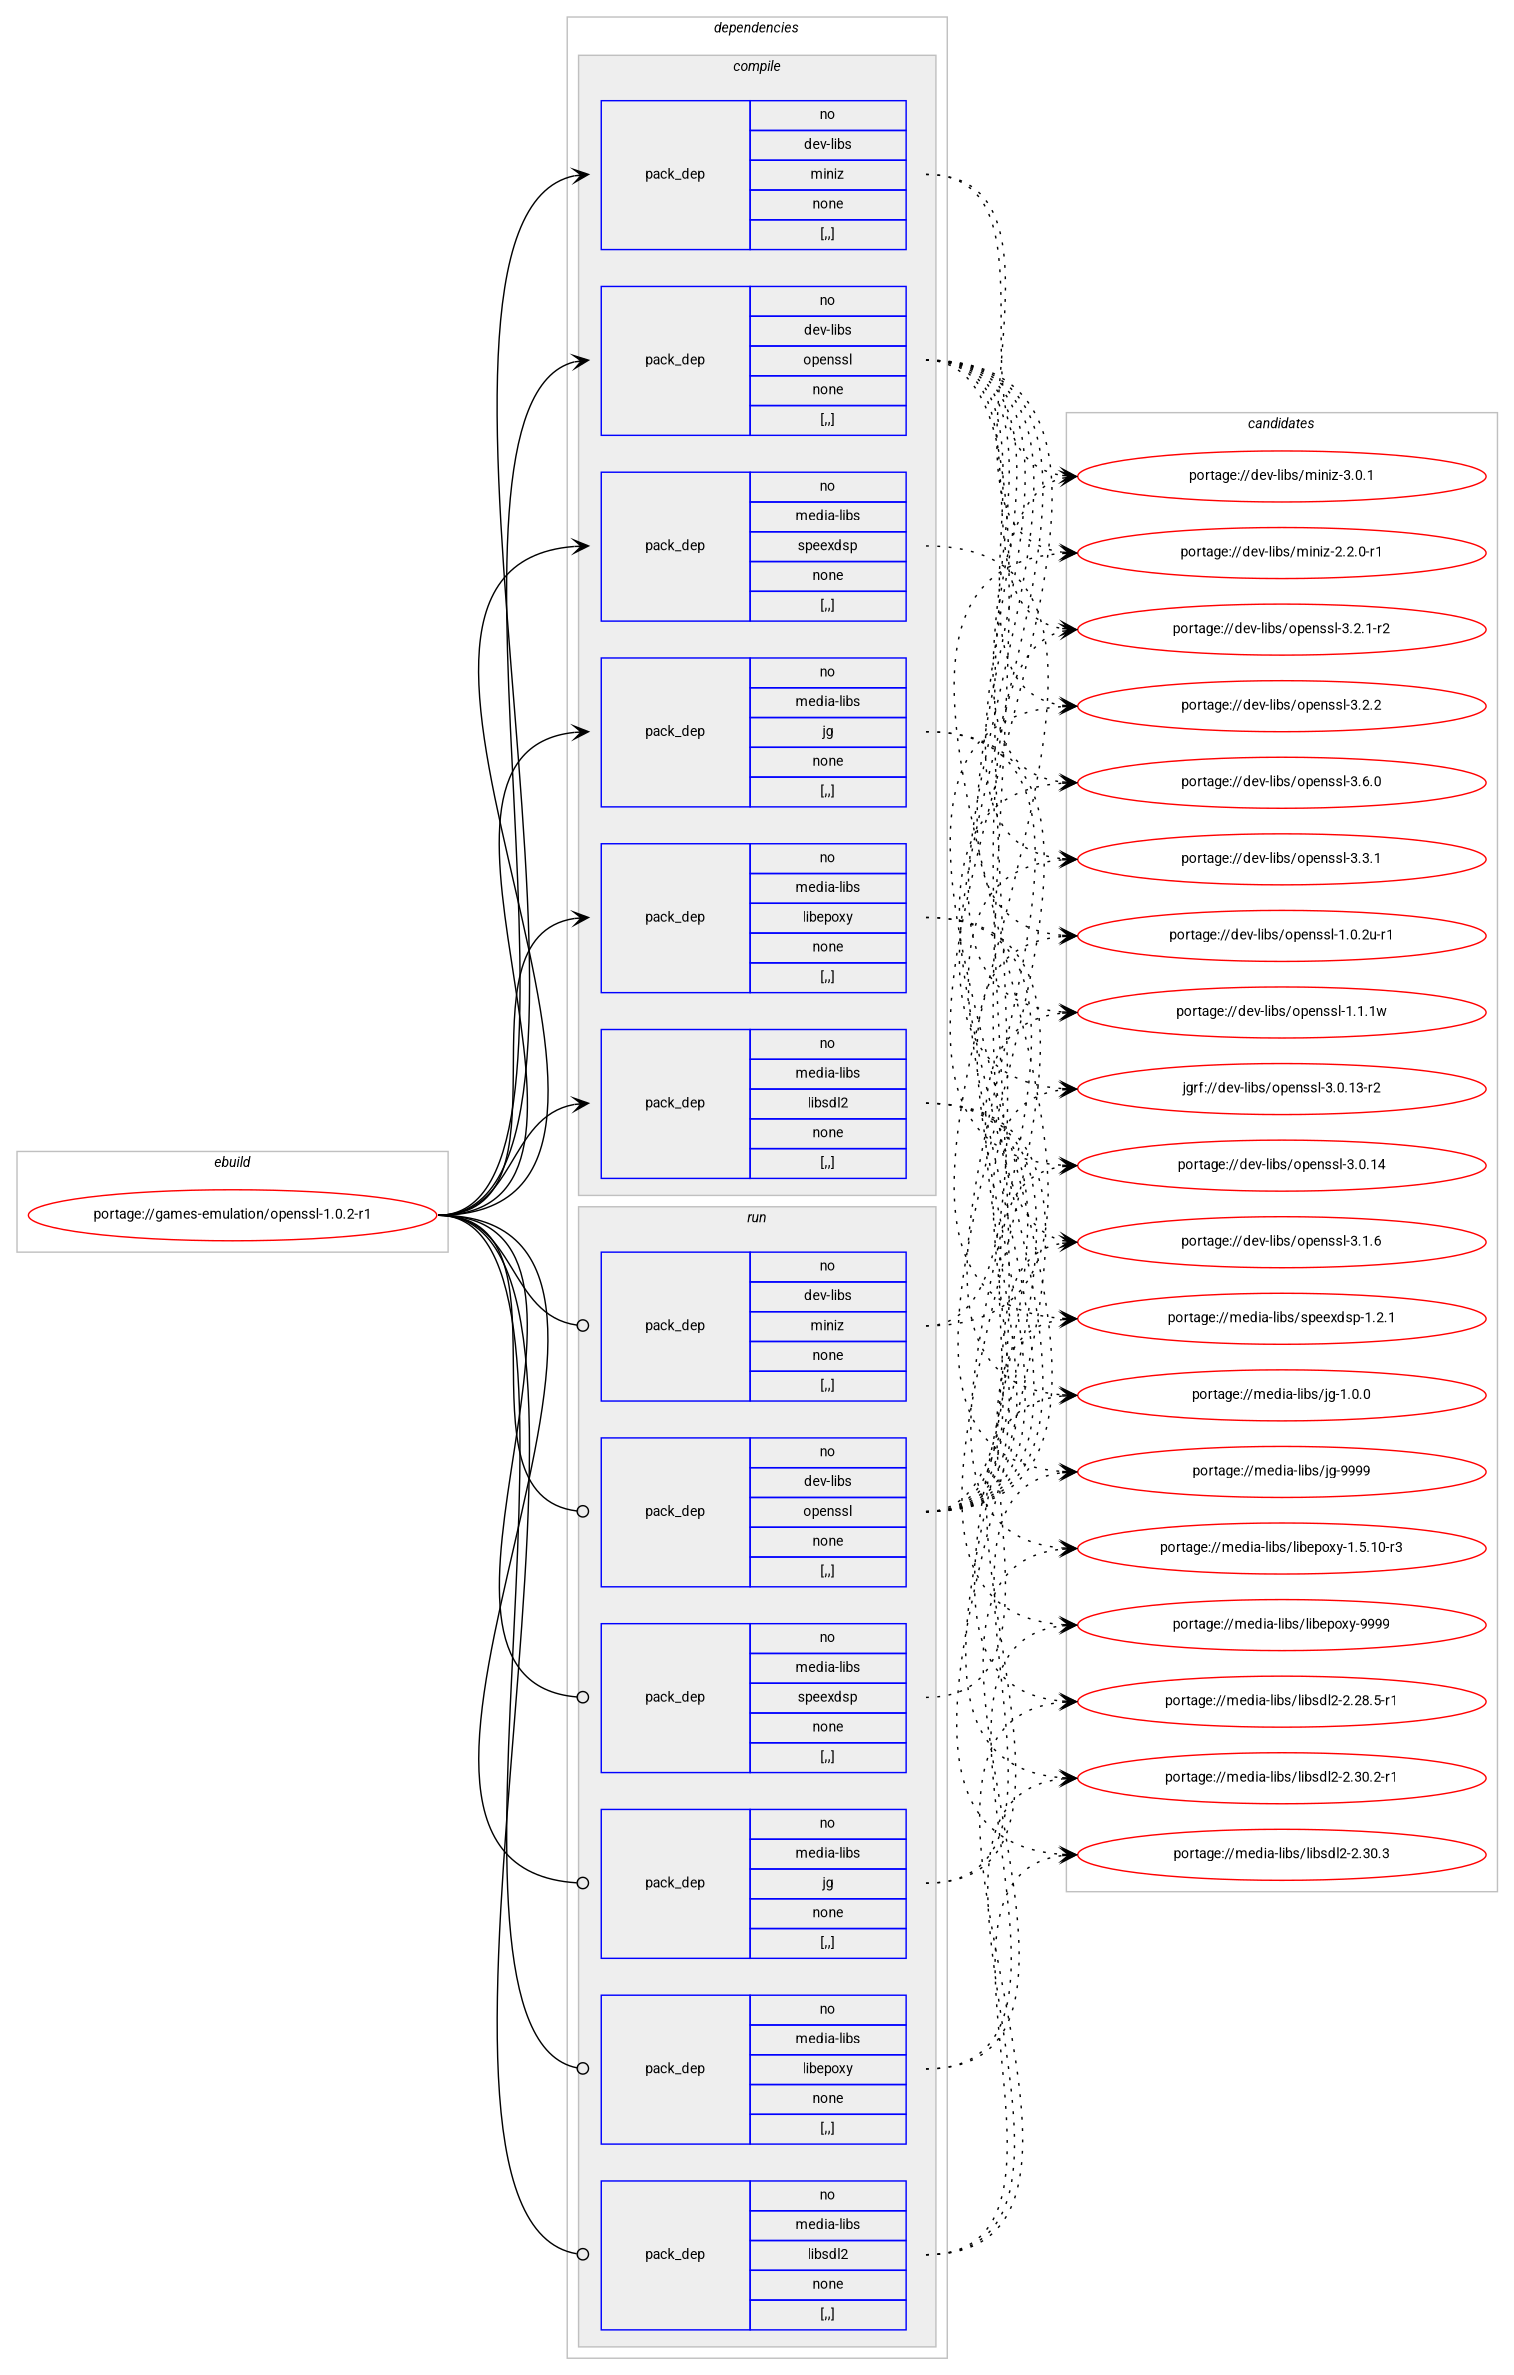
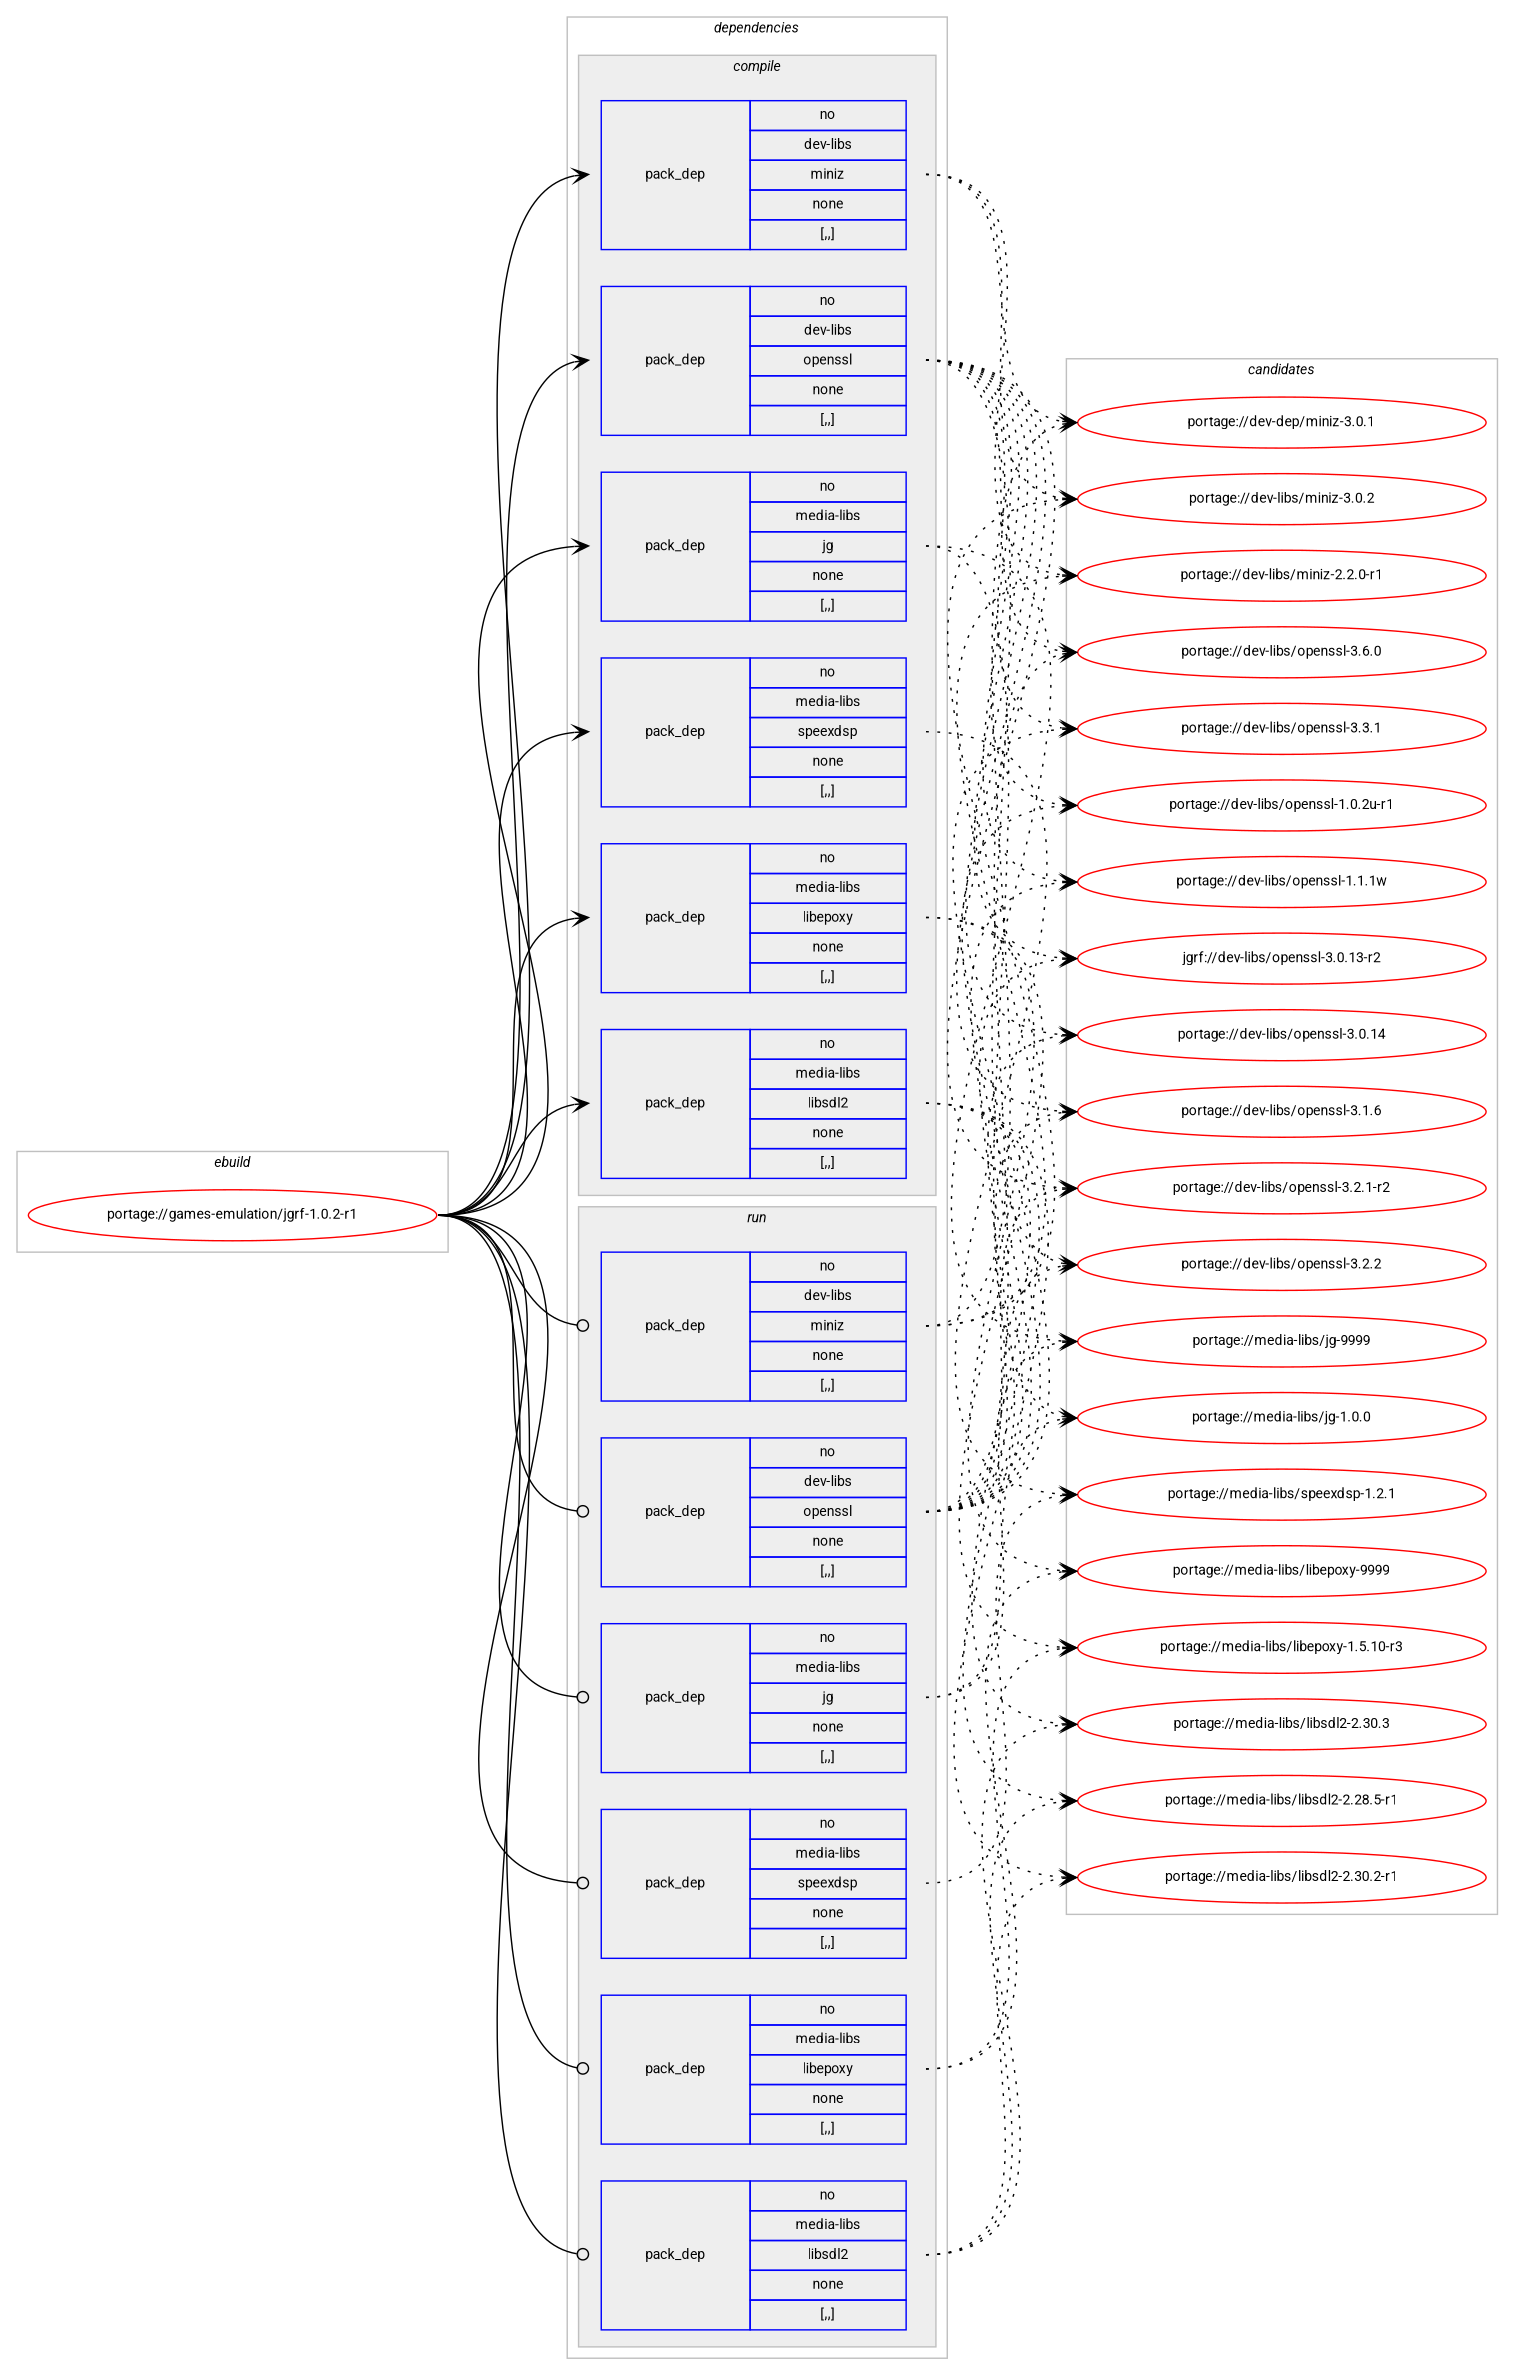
(1282, 476) -> (1282, 423)
none -> (1282, 499)
(233, 1215) -> (233, 1215)
